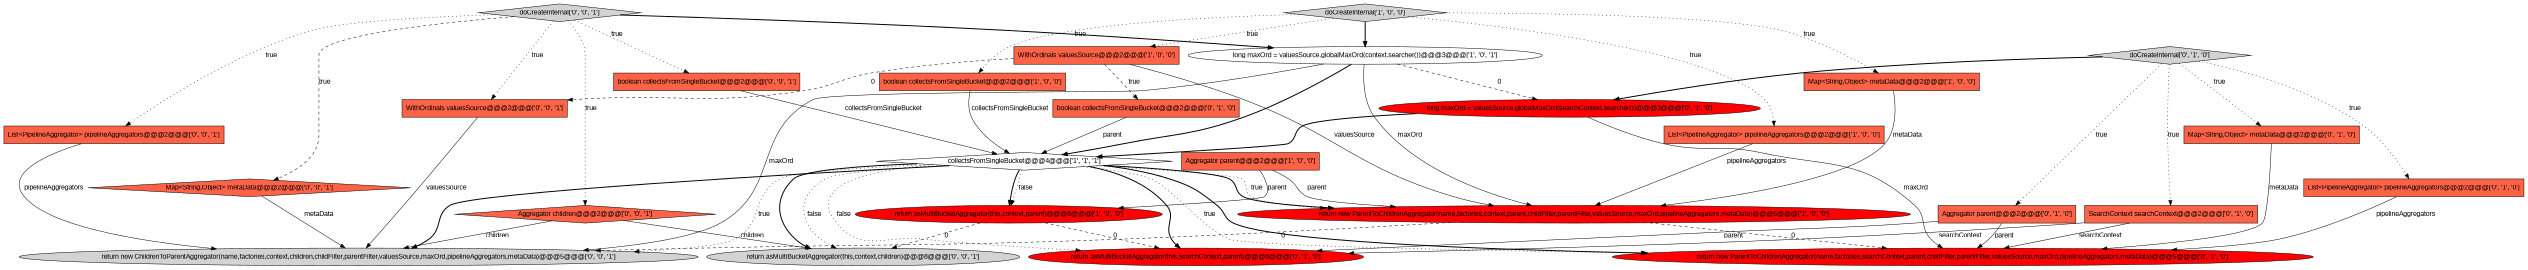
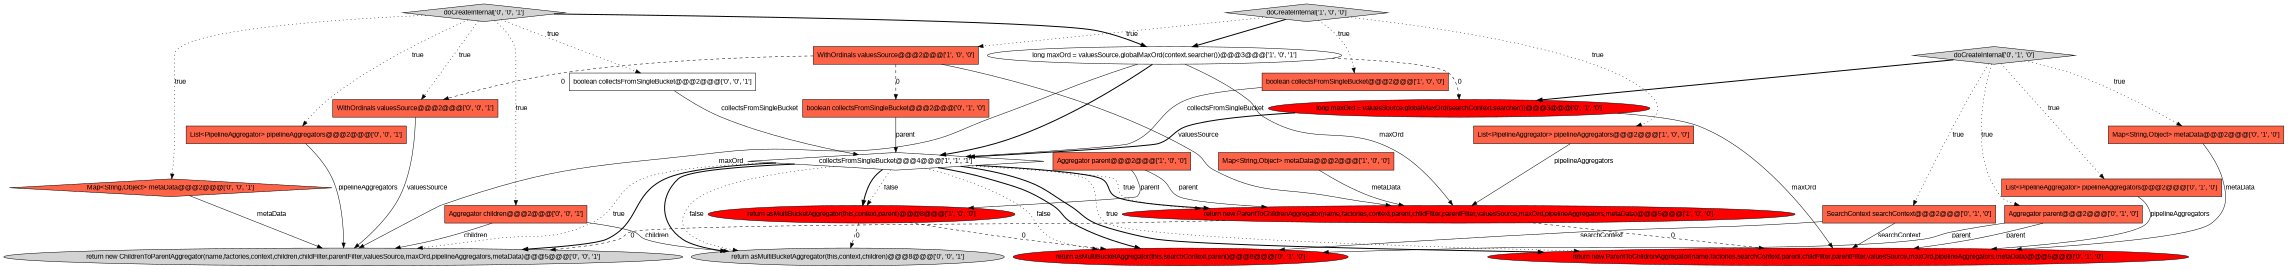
(1664, 18) -> none
(343, 41) -> (238, 31)
(707, 82) -> (662, 82)
(1134, 82) -> (898, 82)
(585, 214) -> (516, 214)
